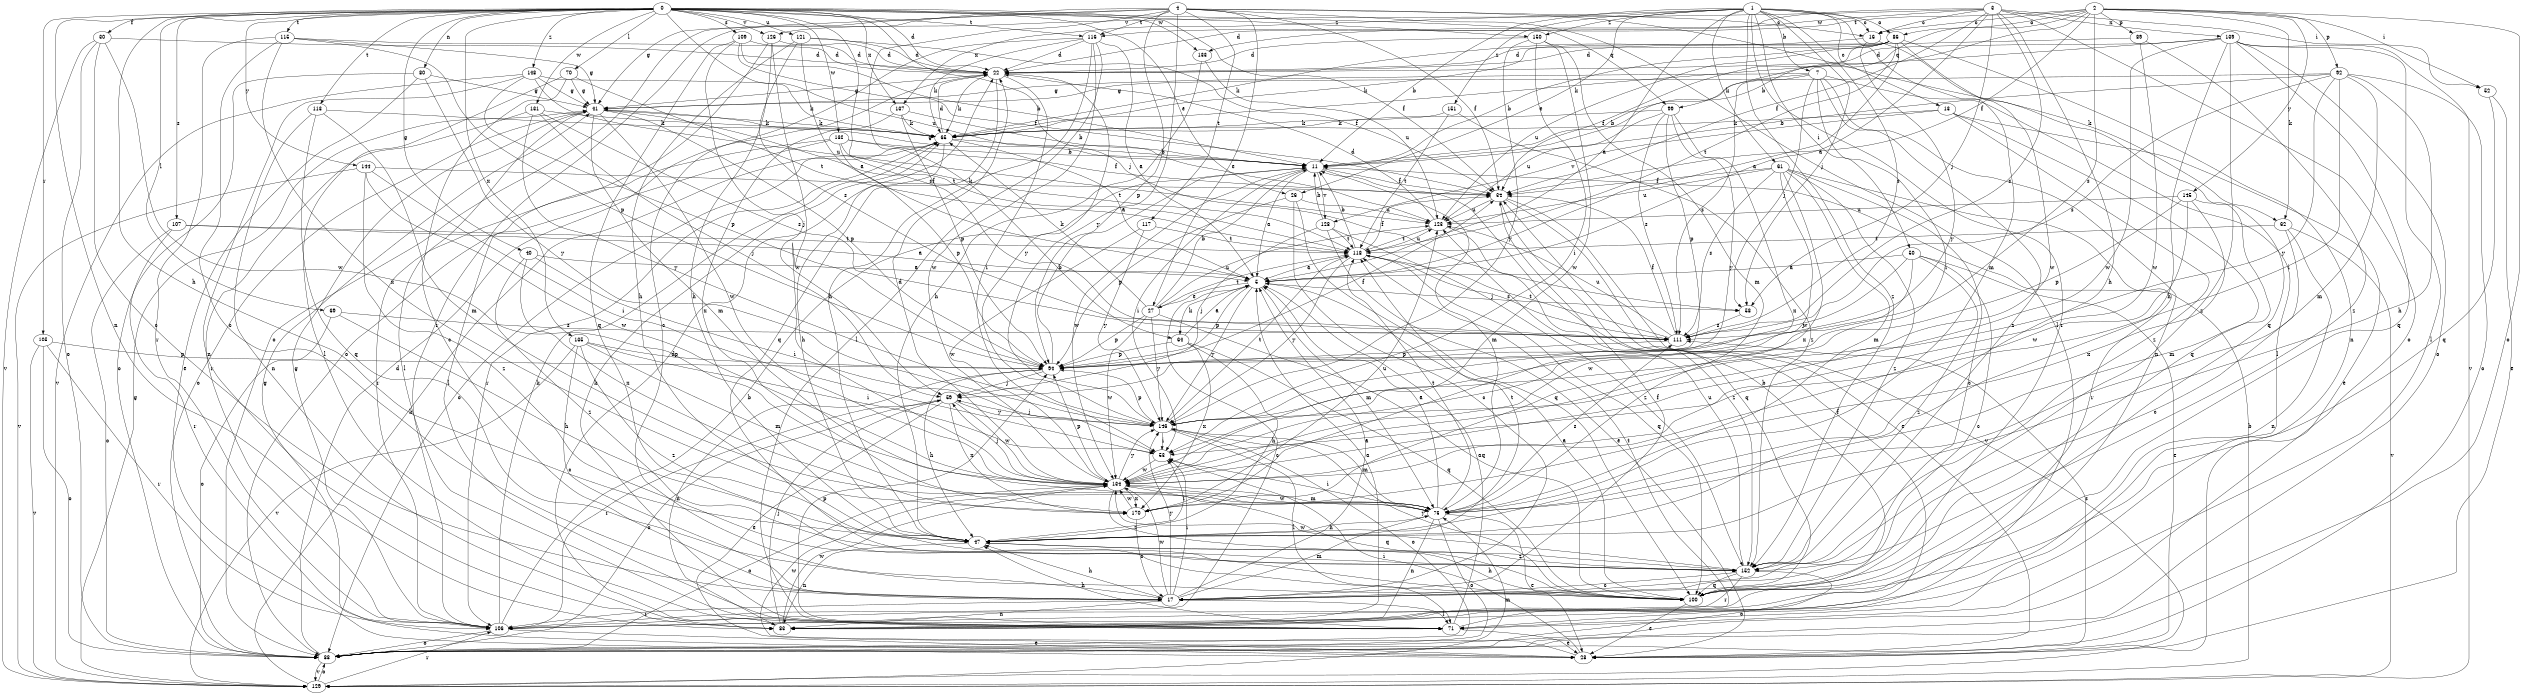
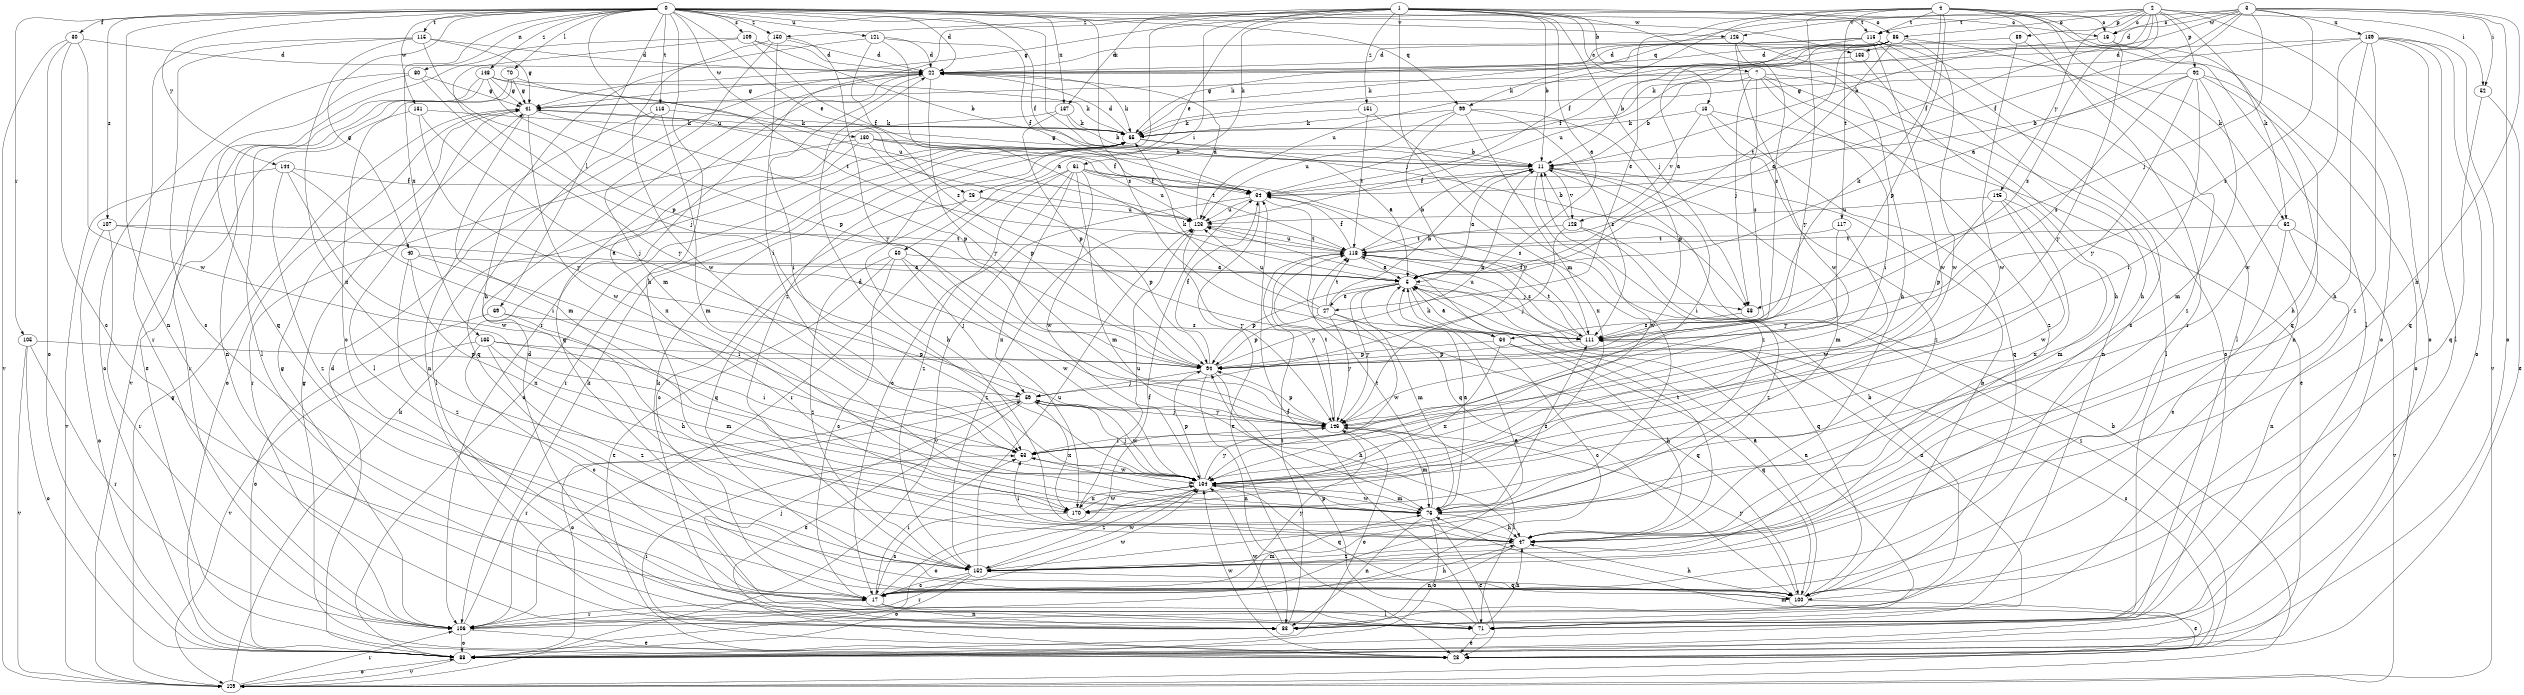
(972, 192) -> none
(1049, 307) -> none
none -> (1235, 326)
(1619, 441) -> (2081, 441)
